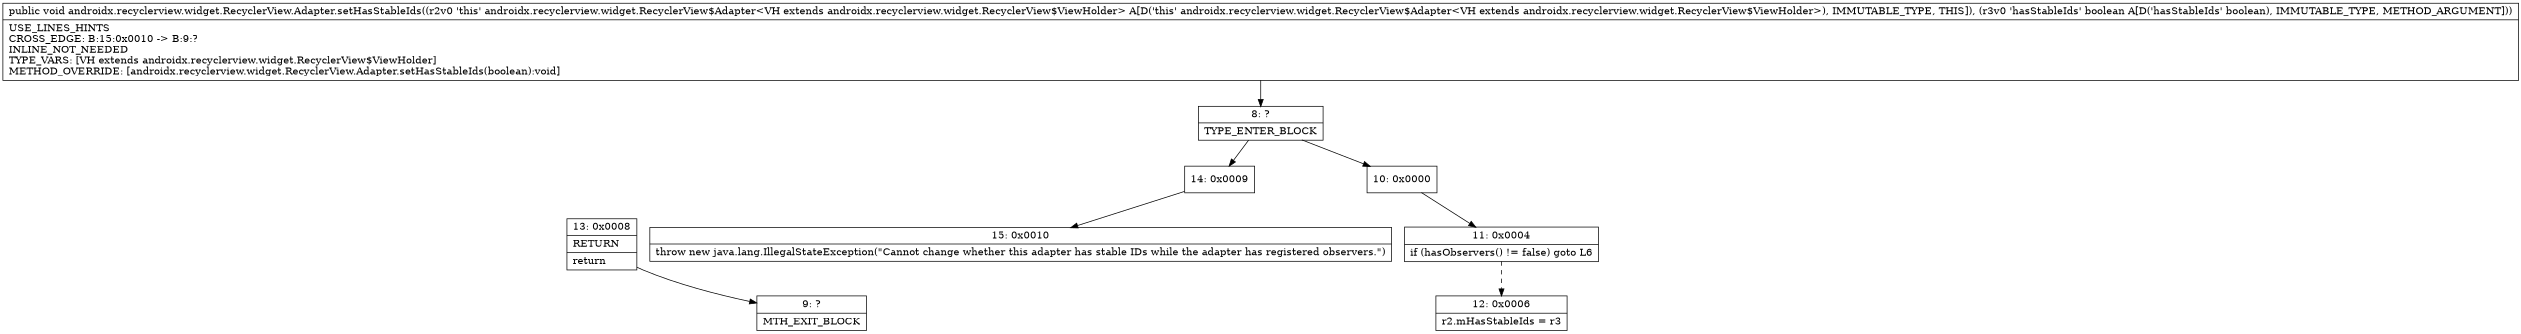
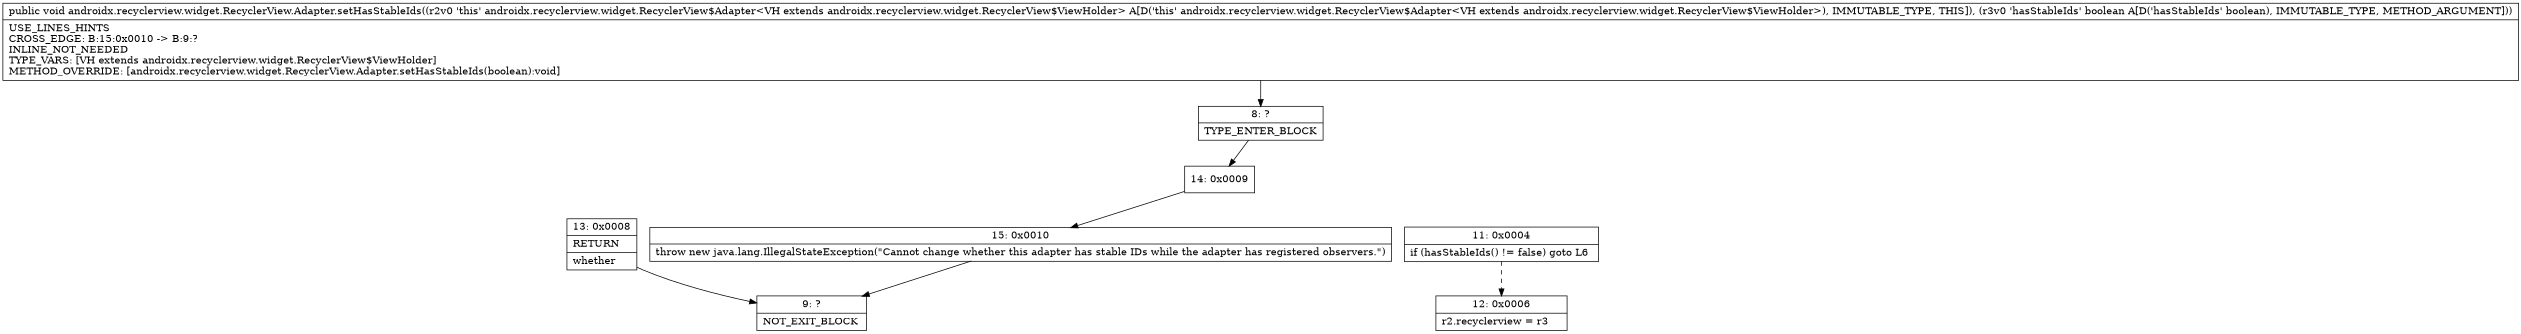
(1402, 179) -> none
(1501, 253) -> (1499, 253)
(589, 261) -> (594, 261)
none -> (920, 277)
(812, 321) -> (811, 321)
(1501, 321) -> (1495, 321)
